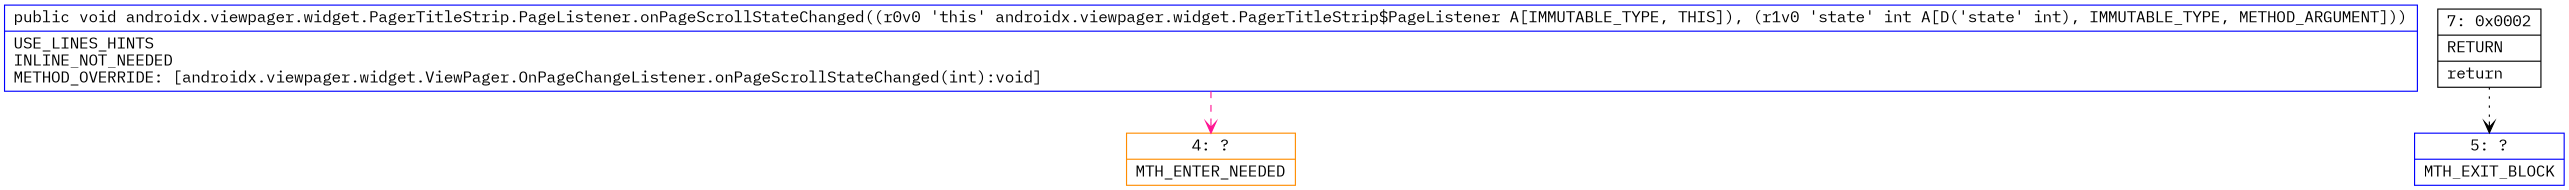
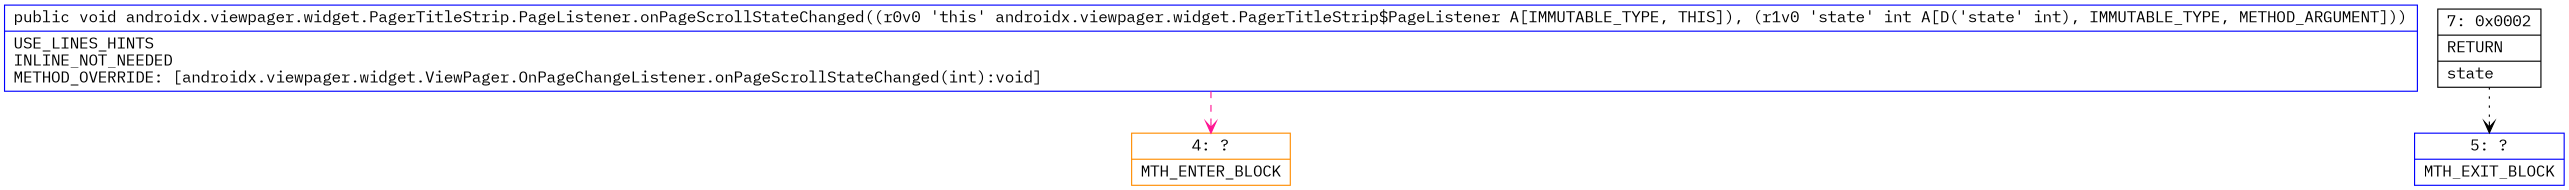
(2475, 74) -> (2471, 74)
(1211, 172) -> (1211, 172)
